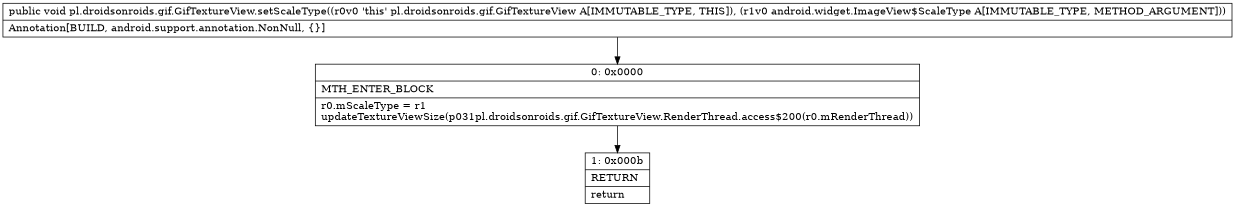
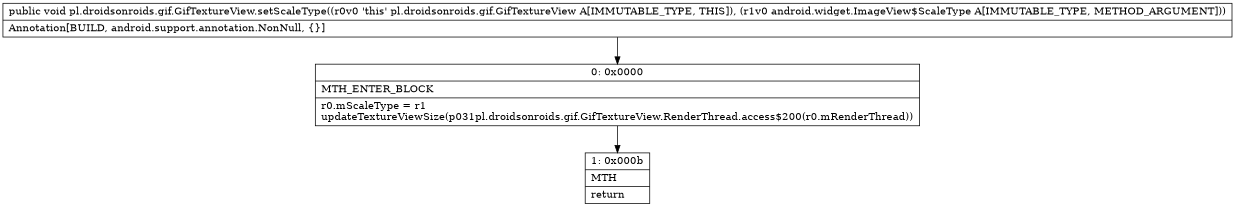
(615, 178) -> (604, 178)
